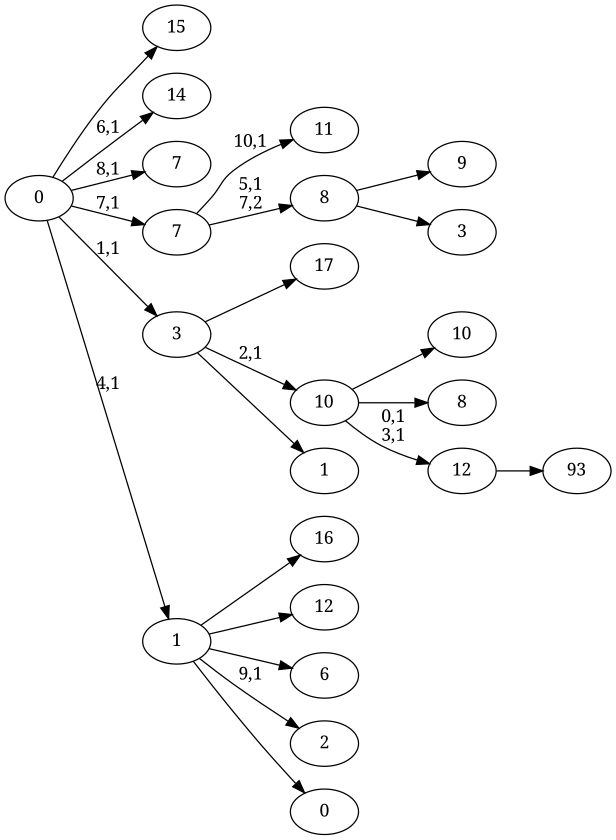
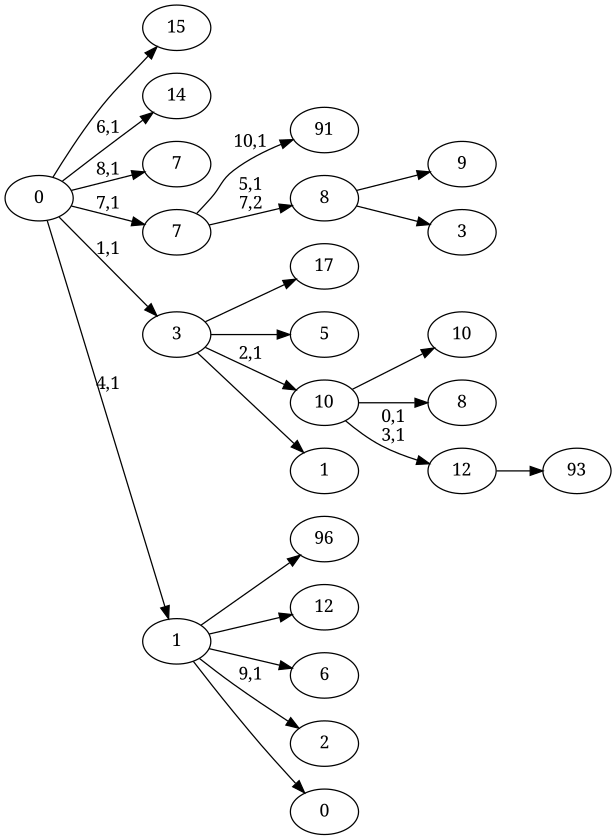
(324, 130) -> (324, 130)
none -> (324, 335)
(324, 539) -> (324, 539)
